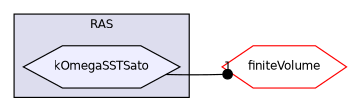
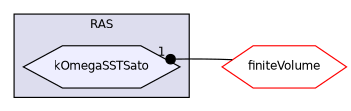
(197, 75) -> (204, 59)
